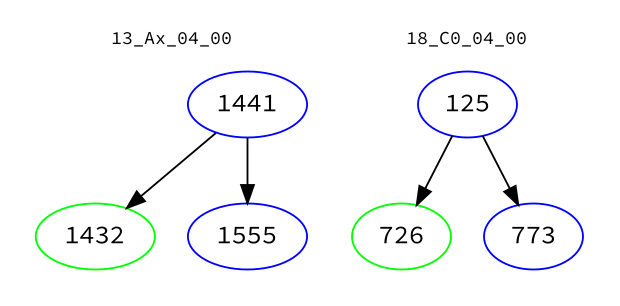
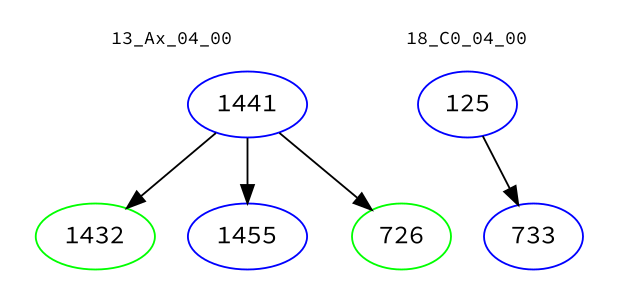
(439, 162) -> (310, 159)
(248, 236) -> (248, 236)
(534, 236) -> (534, 236)
